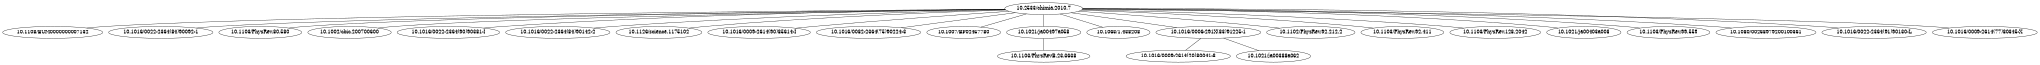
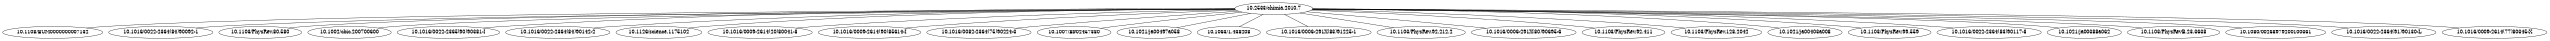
(448, 32) -> (448, 32)
(964, 32) -> (1074, 32)
(1311, 32) -> (1421, 32)
none -> (1524, 32)
none -> (1989, 32)
(1044, 44) -> (1727, 15)
(1193, 44) -> (1016, 16)
(1241, 44) -> (1686, 14)
